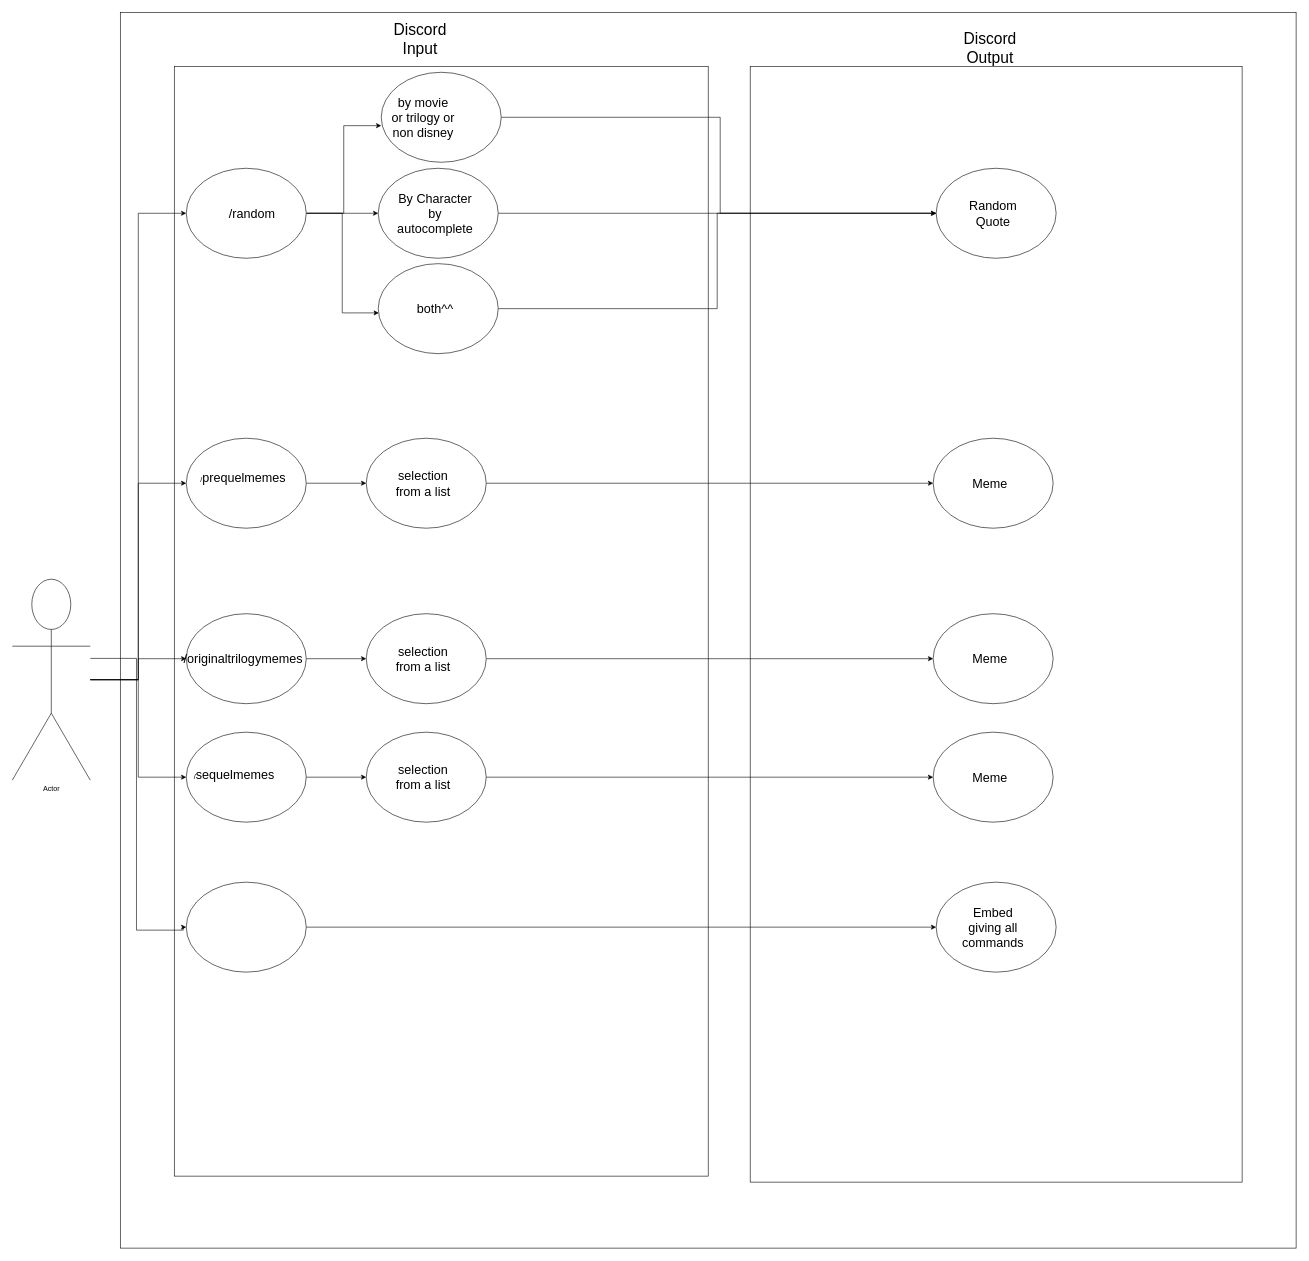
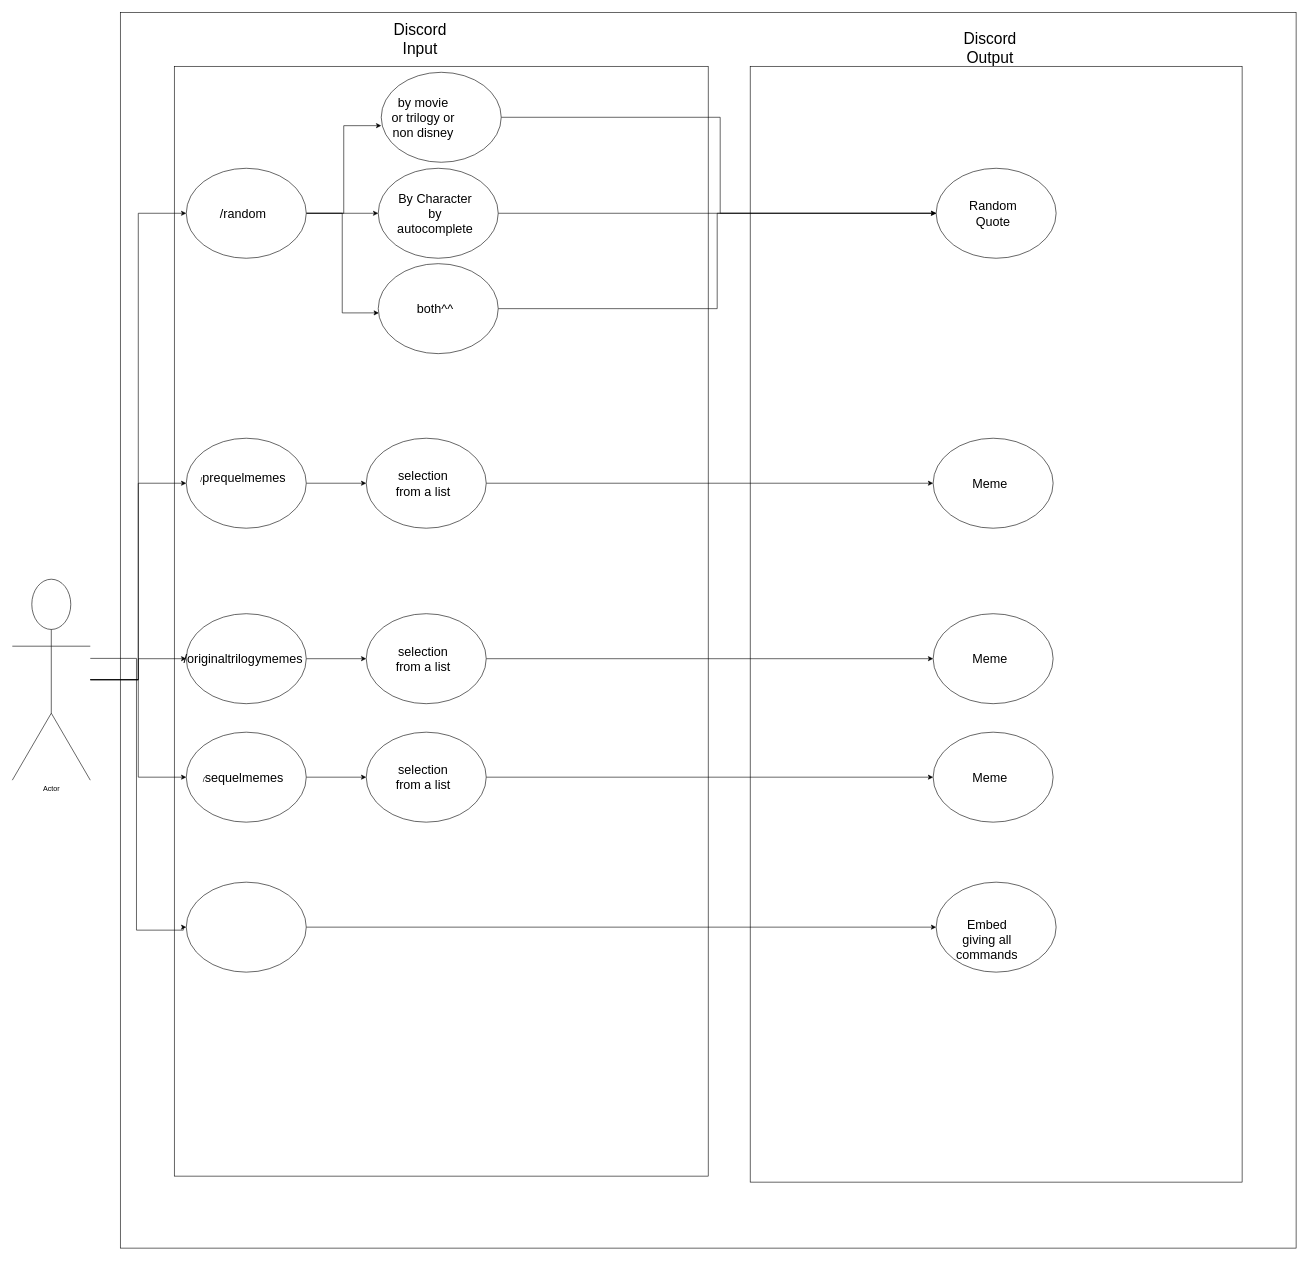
(252, 213) -> (243, 213)
(234, 774) -> (243, 777)
(993, 927) -> (987, 939)
